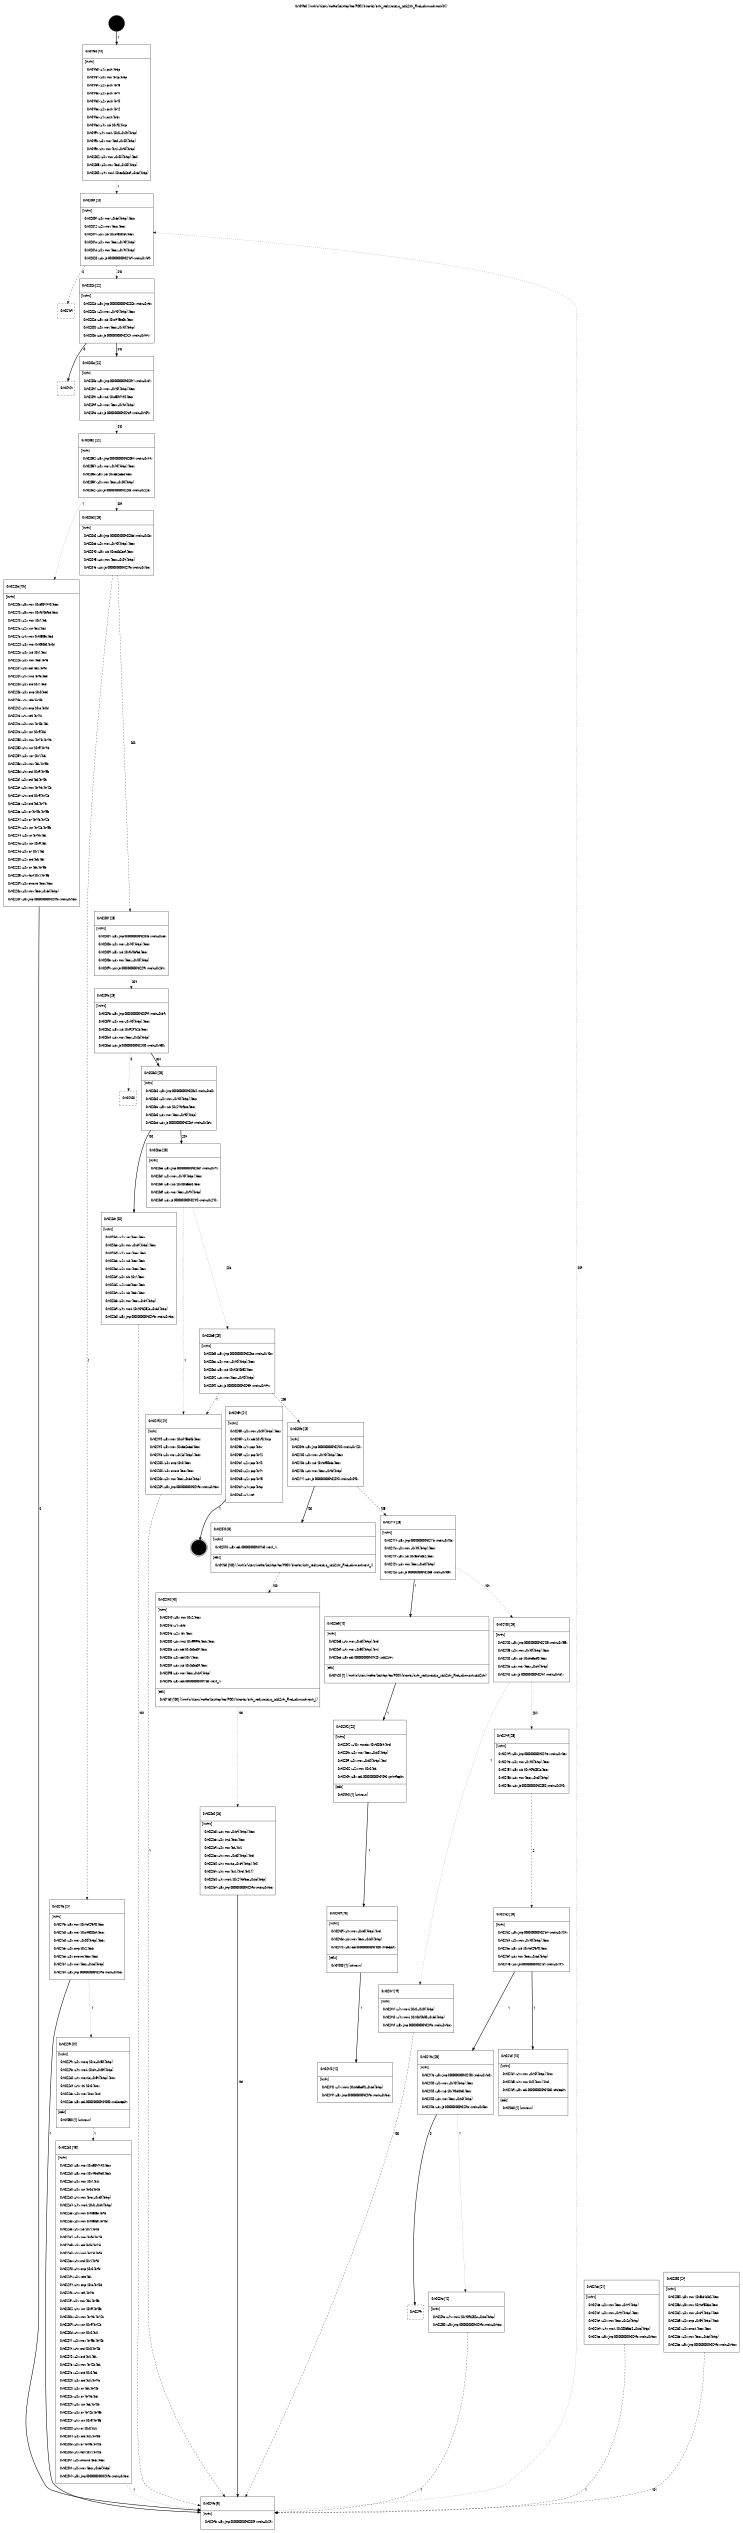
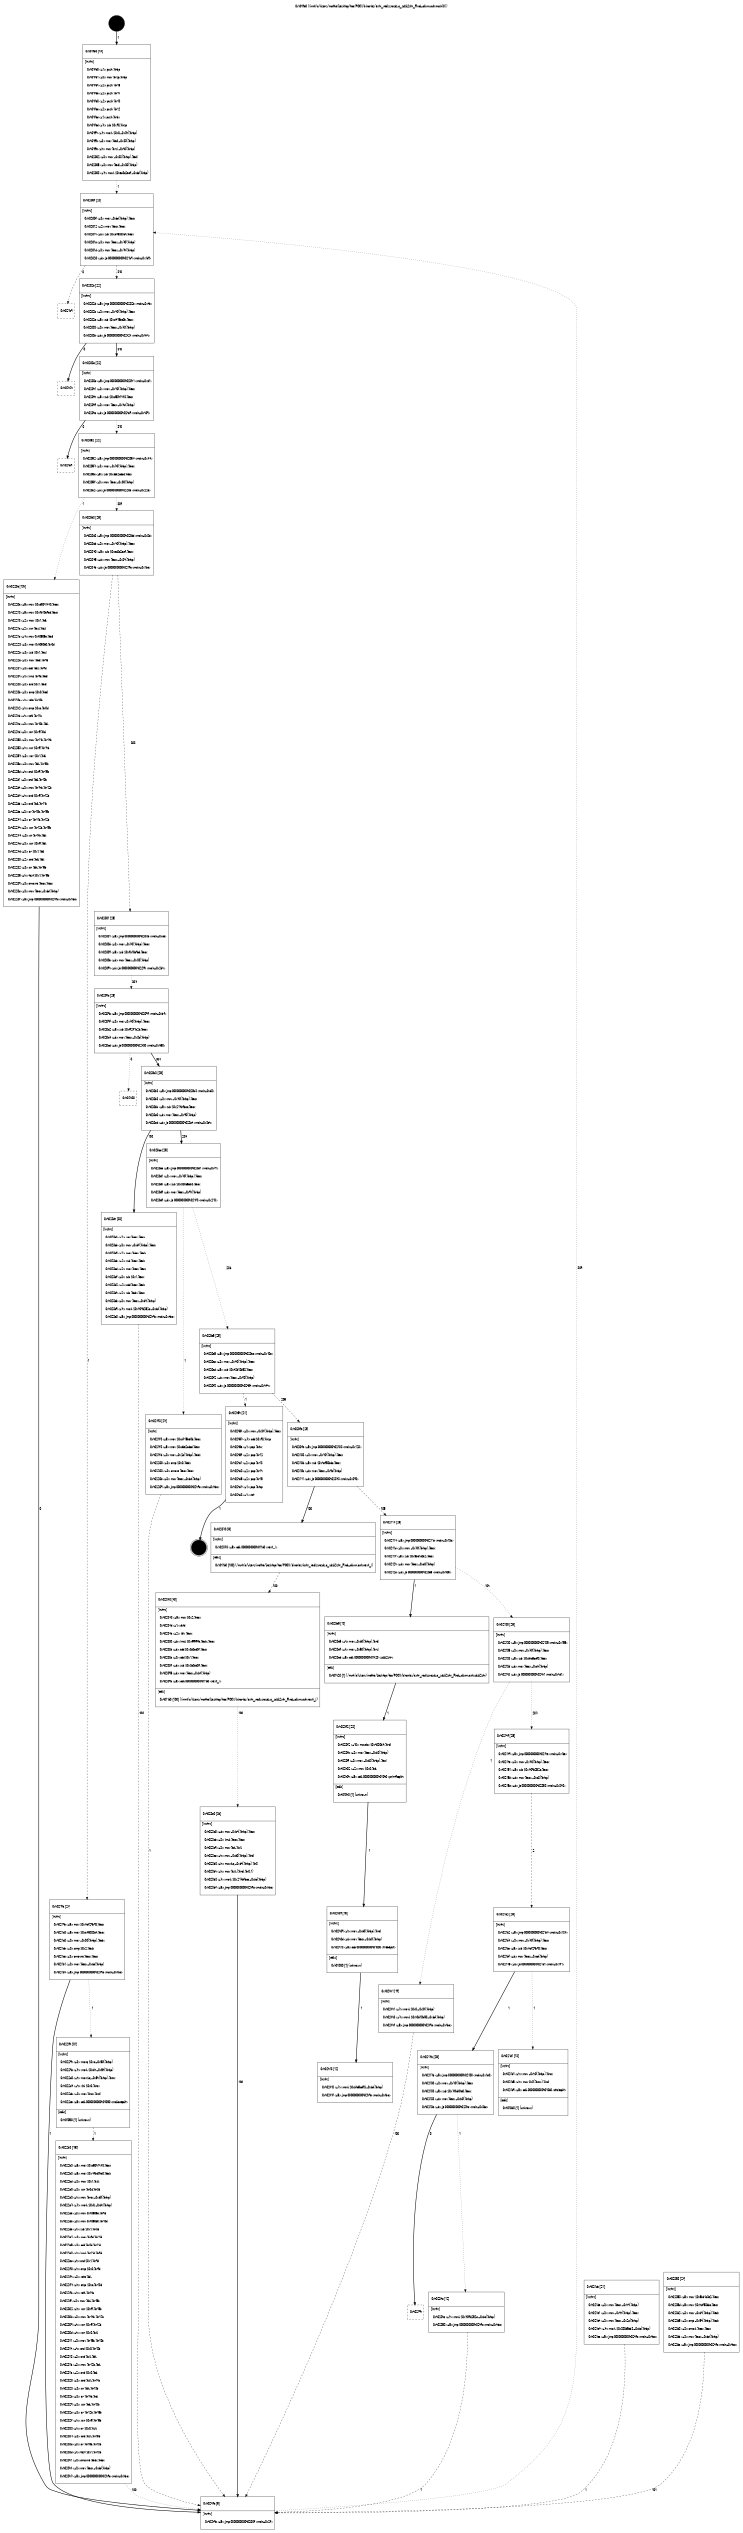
none -> (66, 466)
(213, 1403) -> (244, 1399)
(532, 2009) -> (532, 2009)
(134, 2490) -> (134, 2490)
